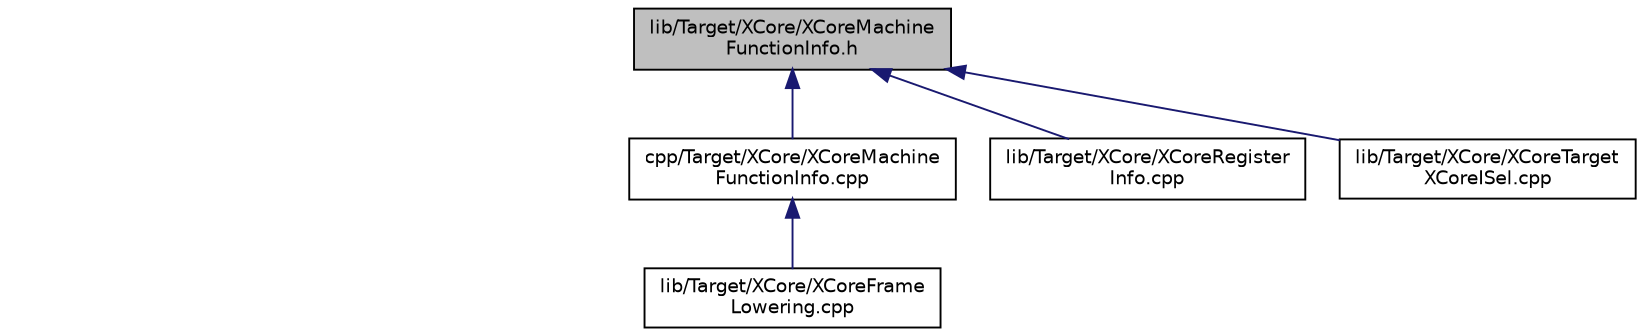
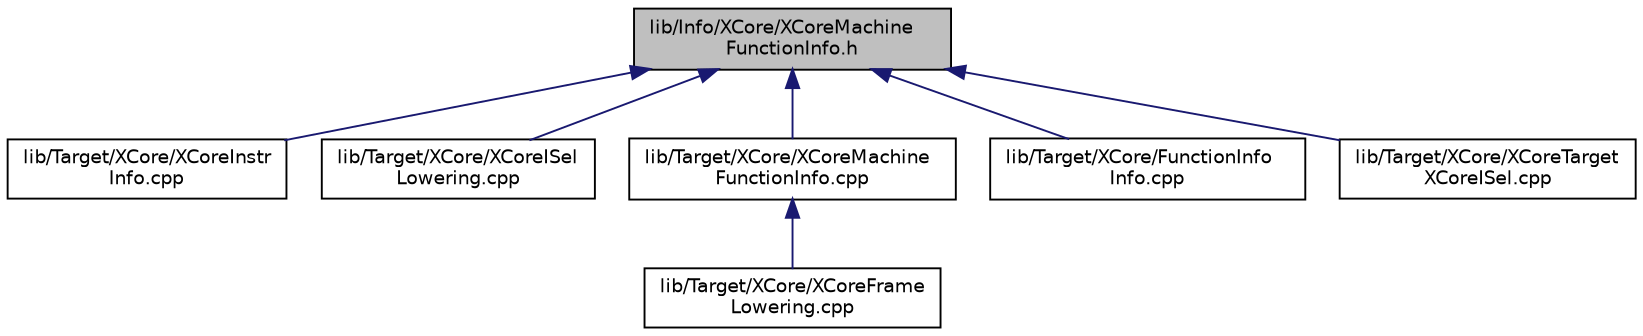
(793, 39) -> (793, 39)
none -> (147, 169)
none -> (458, 169)
(793, 169) -> (793, 169)
(1148, 169) -> (1148, 169)
